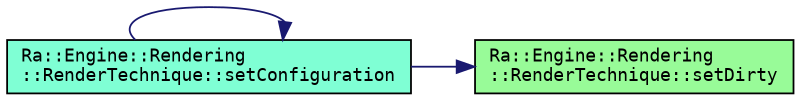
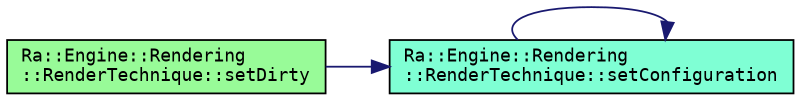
(434, 67) -> (349, 67)
